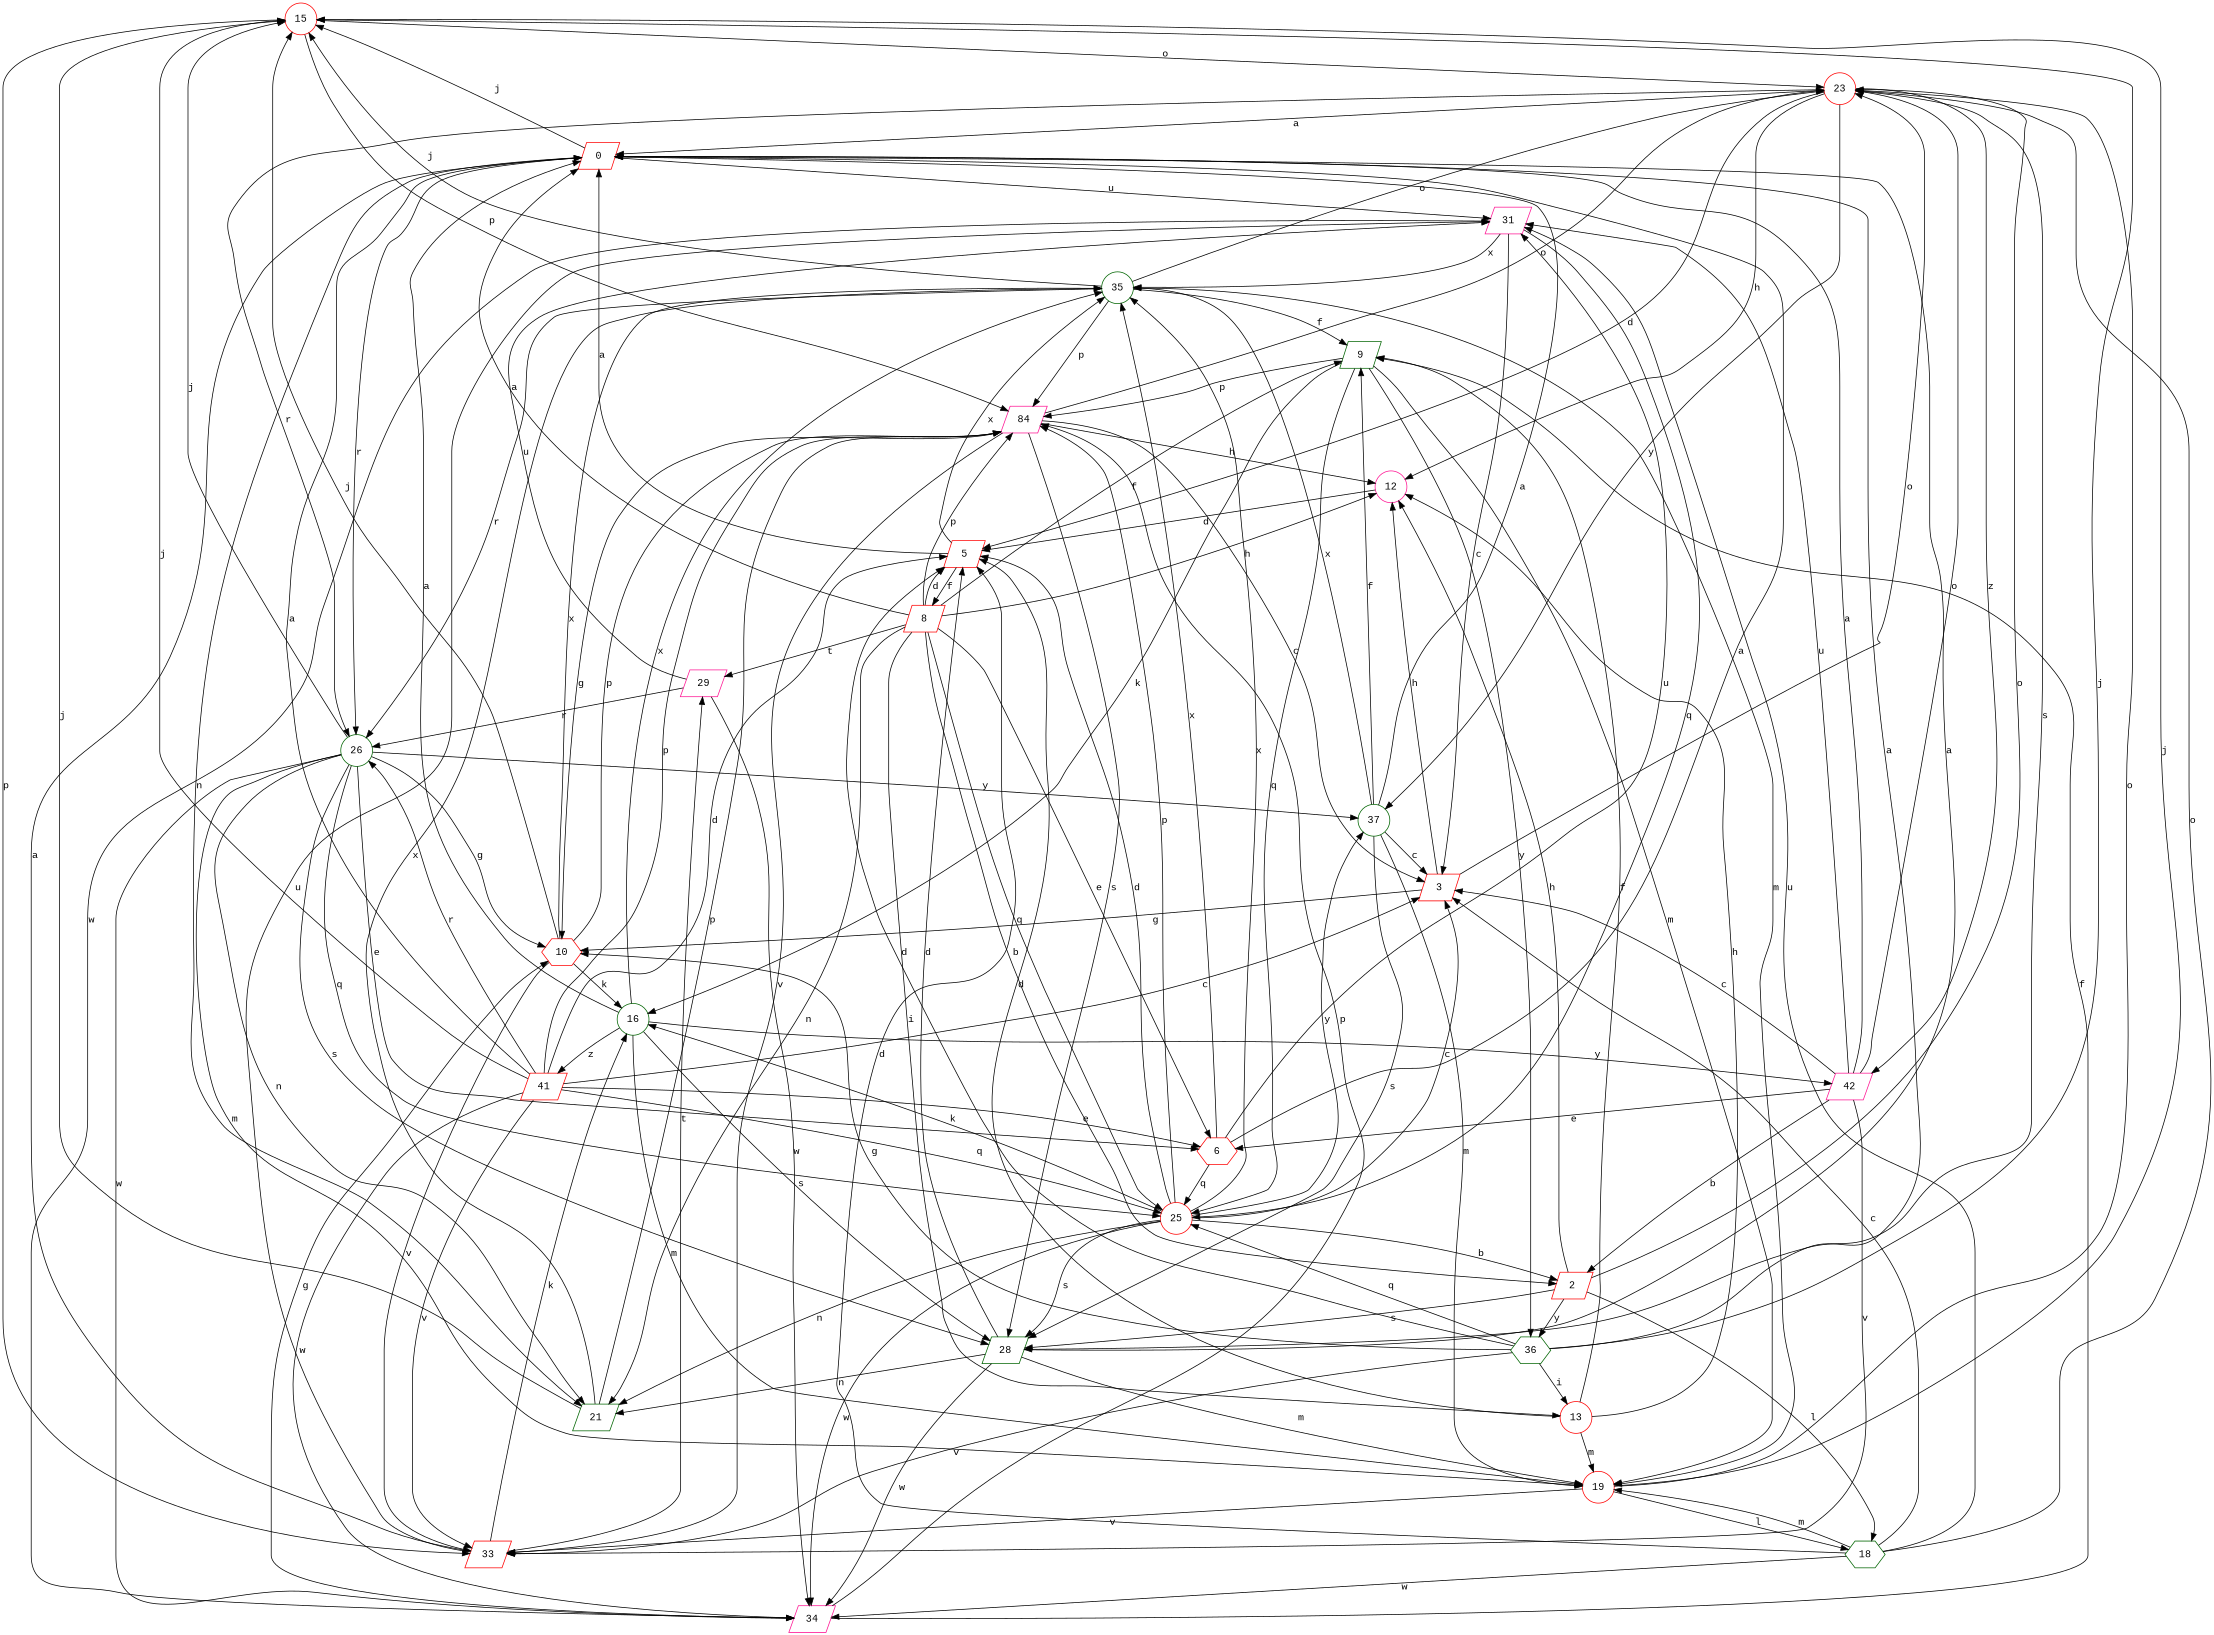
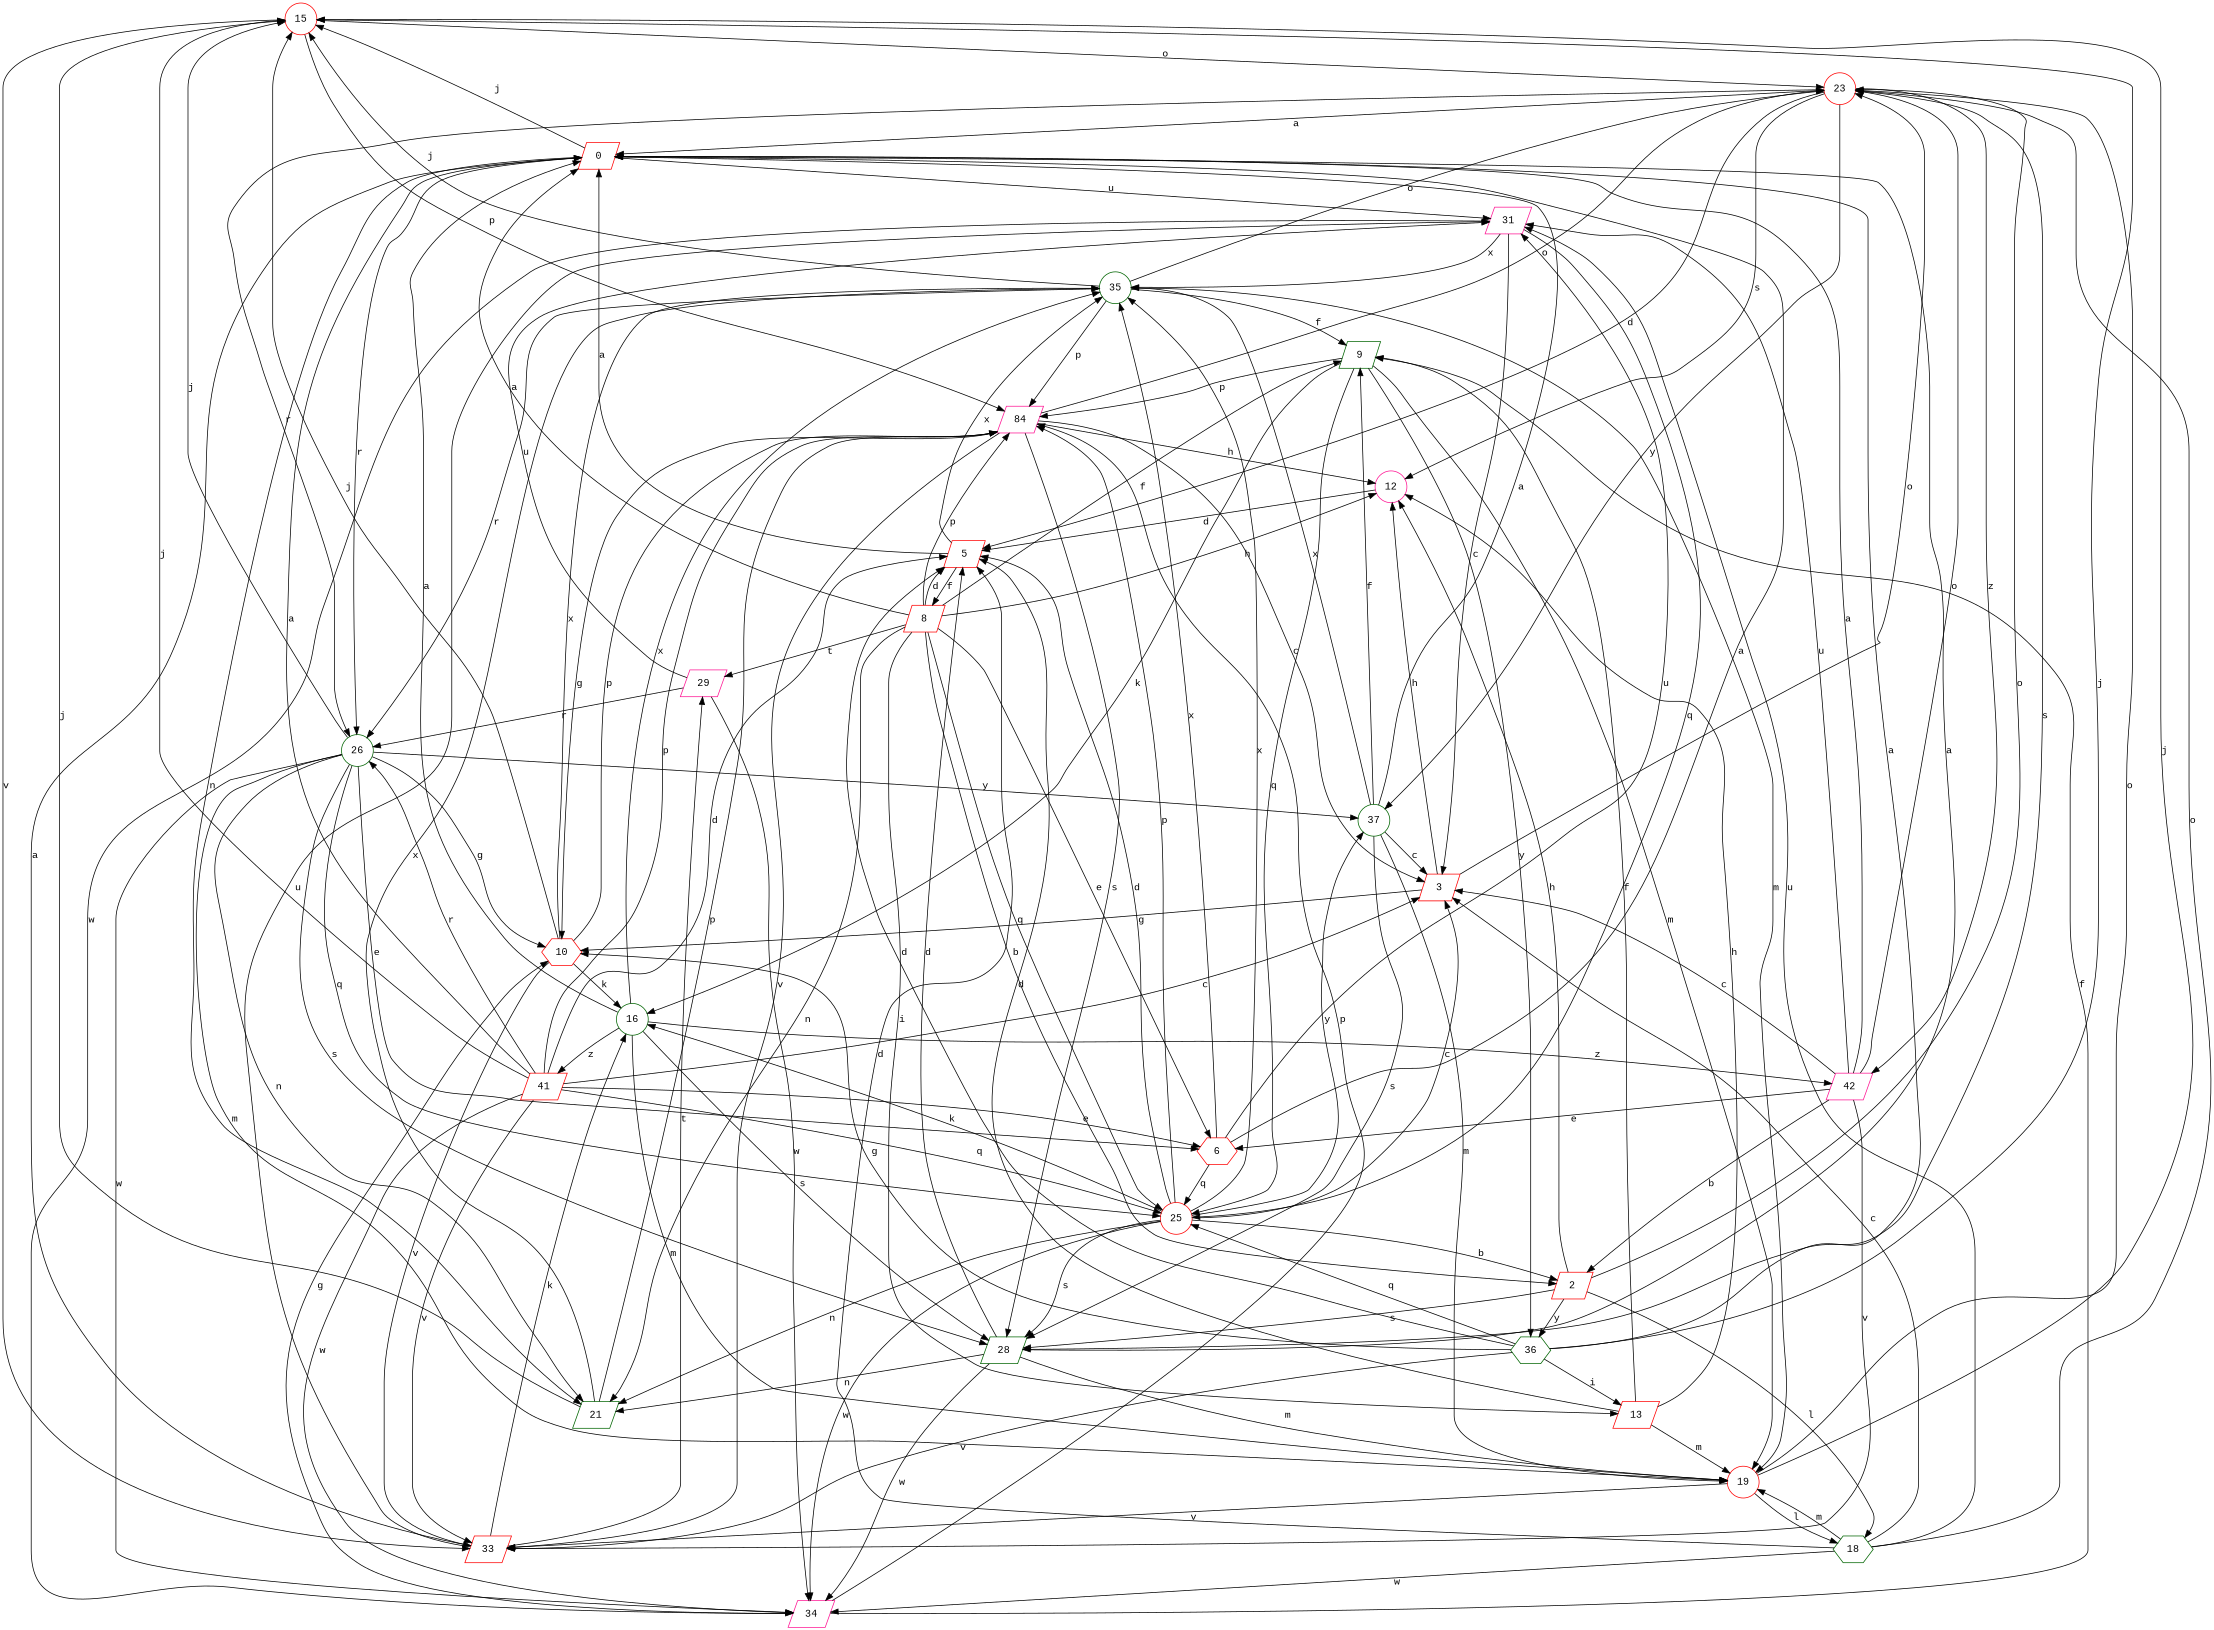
(1758, 288) -> (1758, 288)
(6, 785) -> (6, 785)
(1598, 1054) -> (1598, 1054)
(1576, 1417) -> (1636, 1415)
